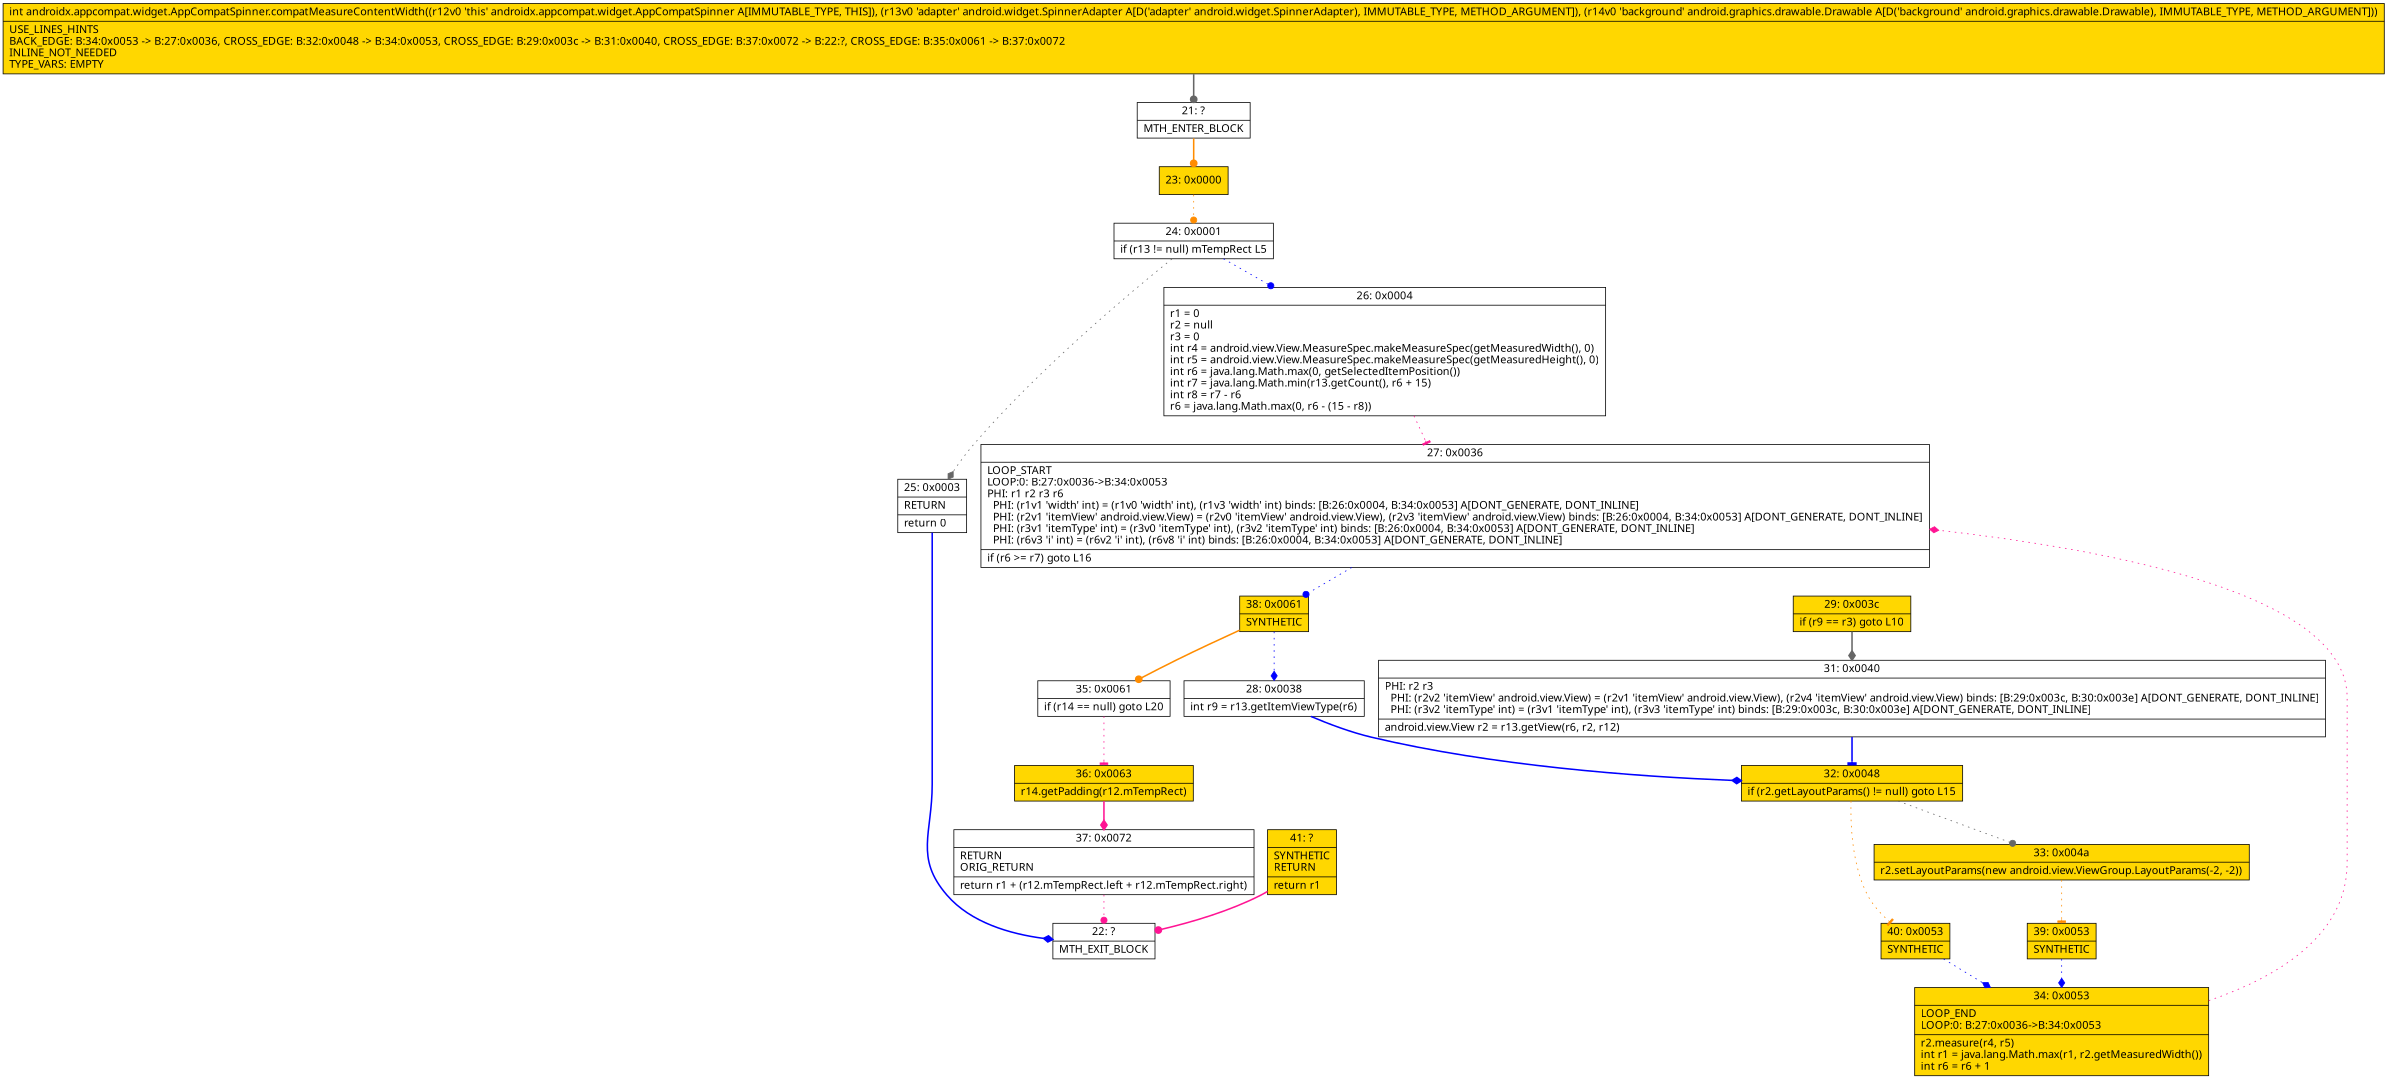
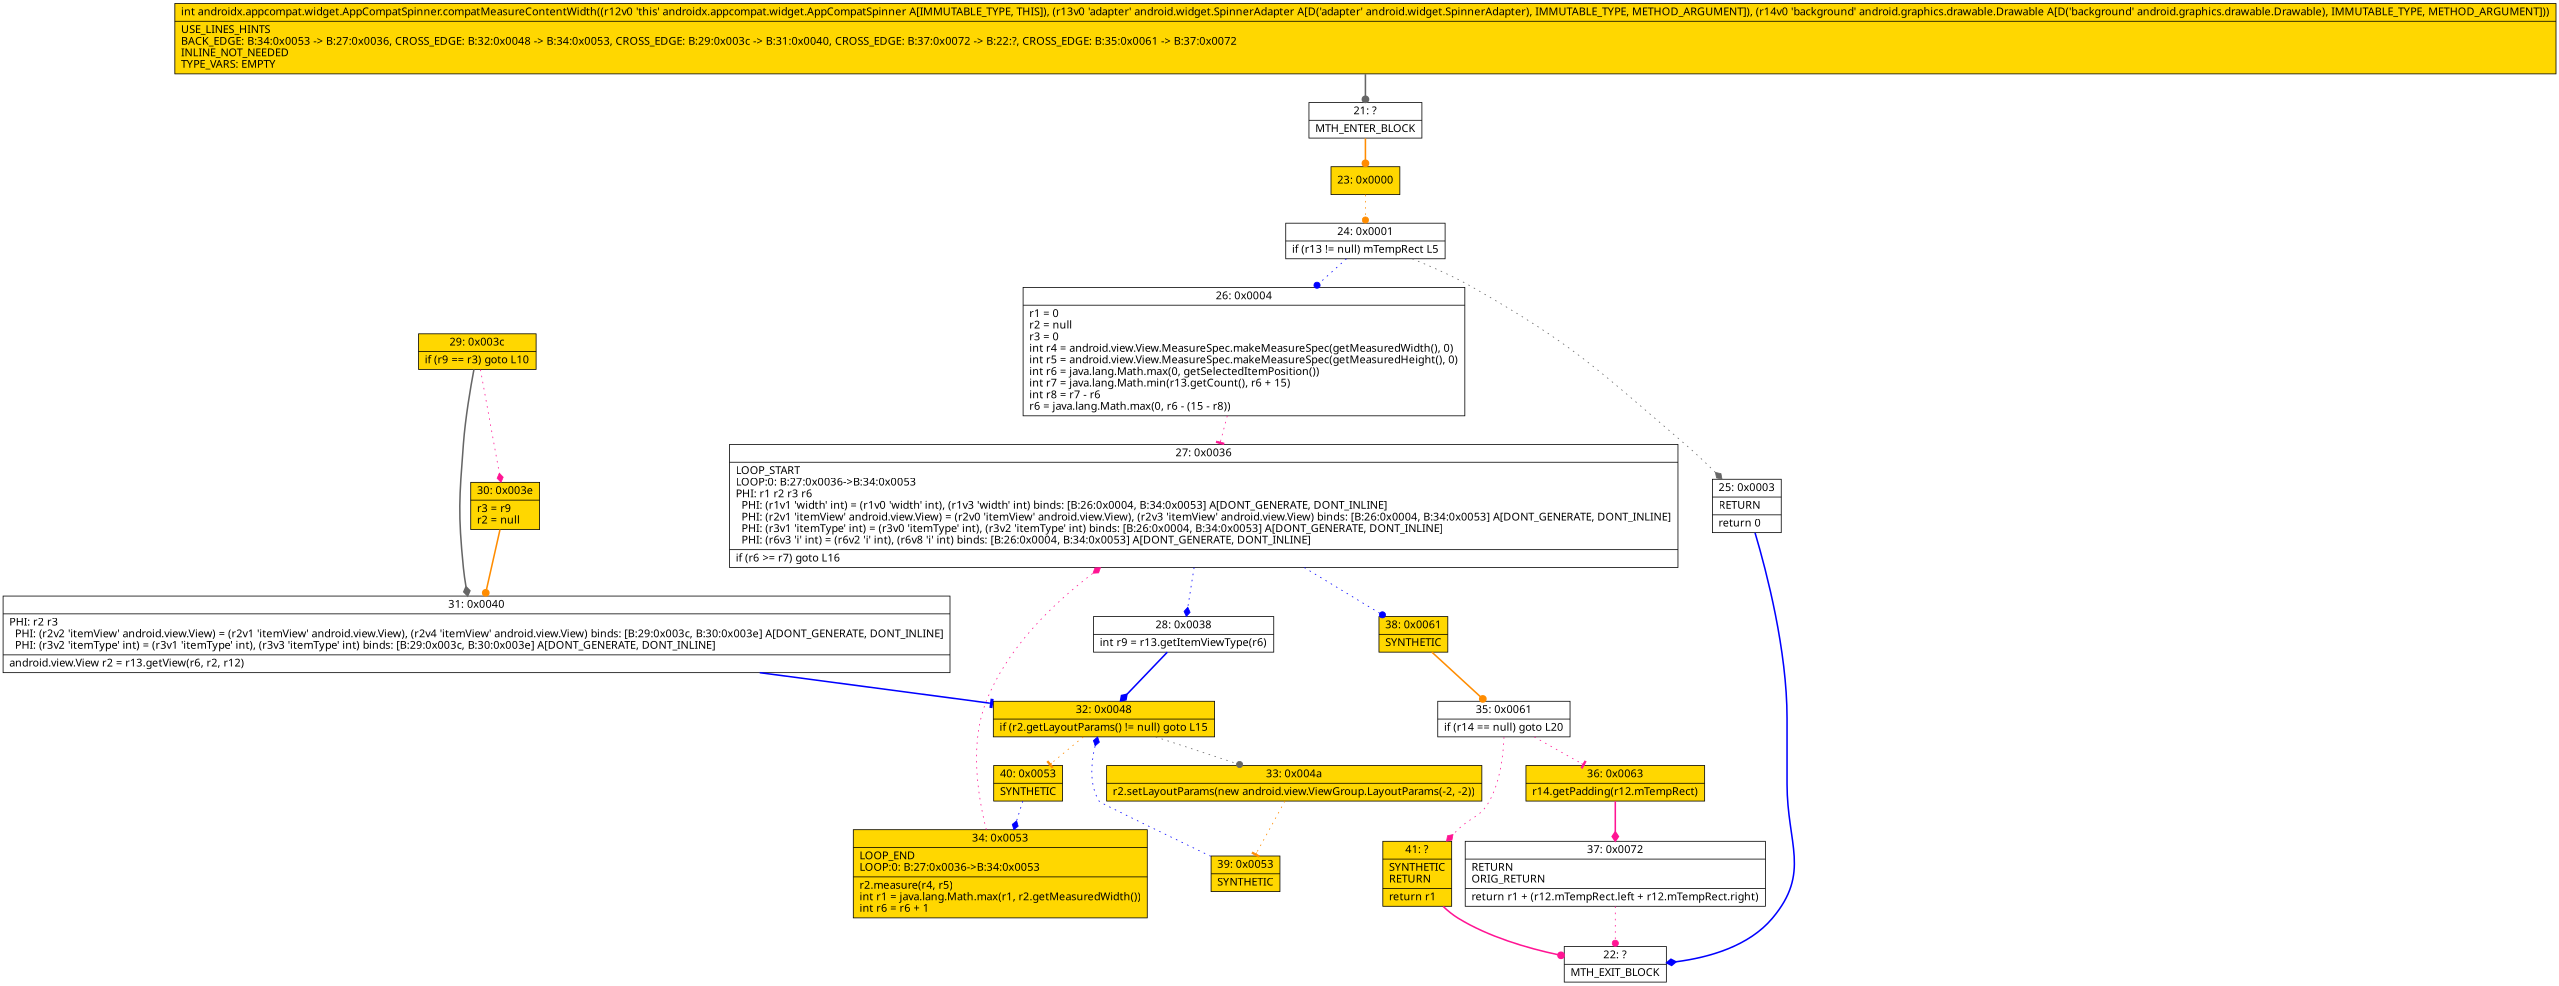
none -> (505, 506)
(1274, 651) -> (1191, 587)
none -> (1493, 794)
(2062, 969) -> (1129, 817)
